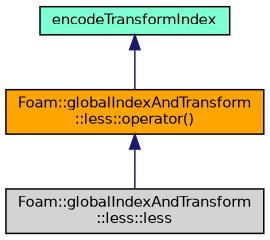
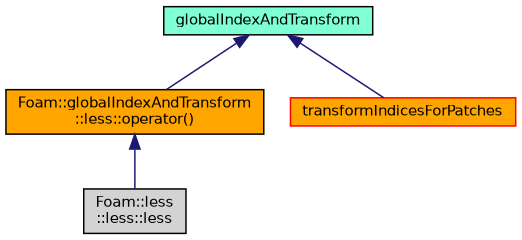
(135, 21) -> (268, 21)
none -> (403, 112)
(135, 211) -> (135, 211)
